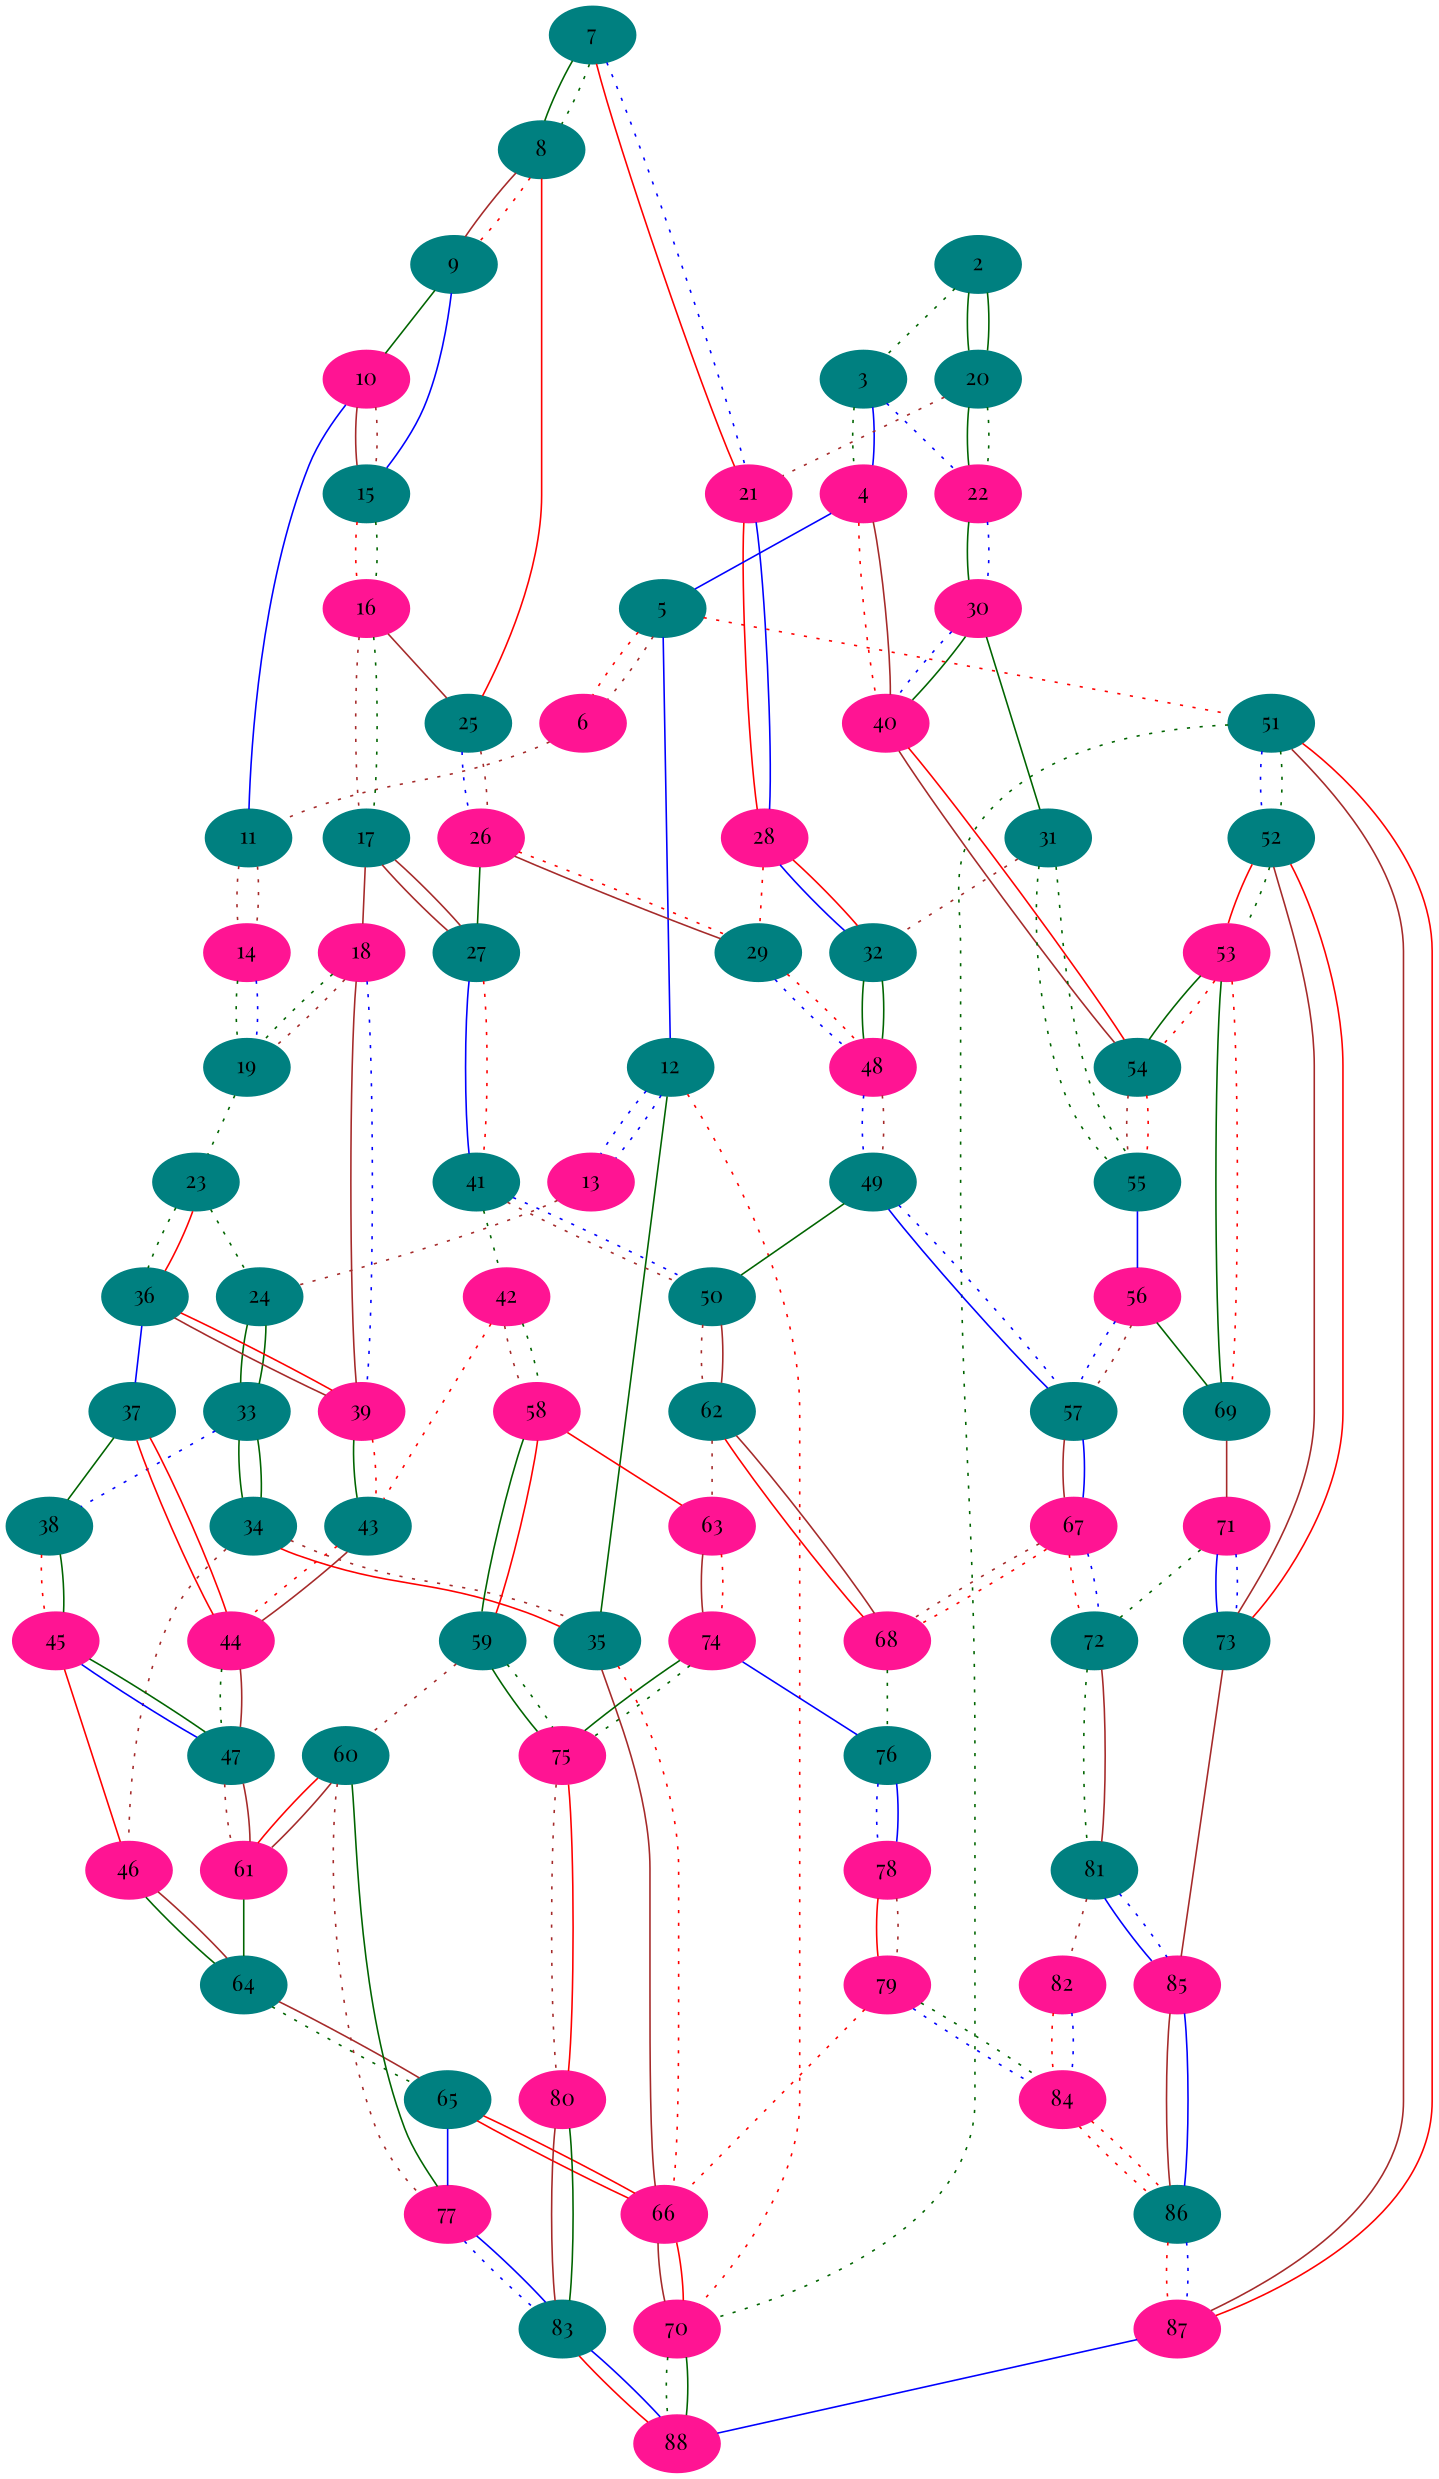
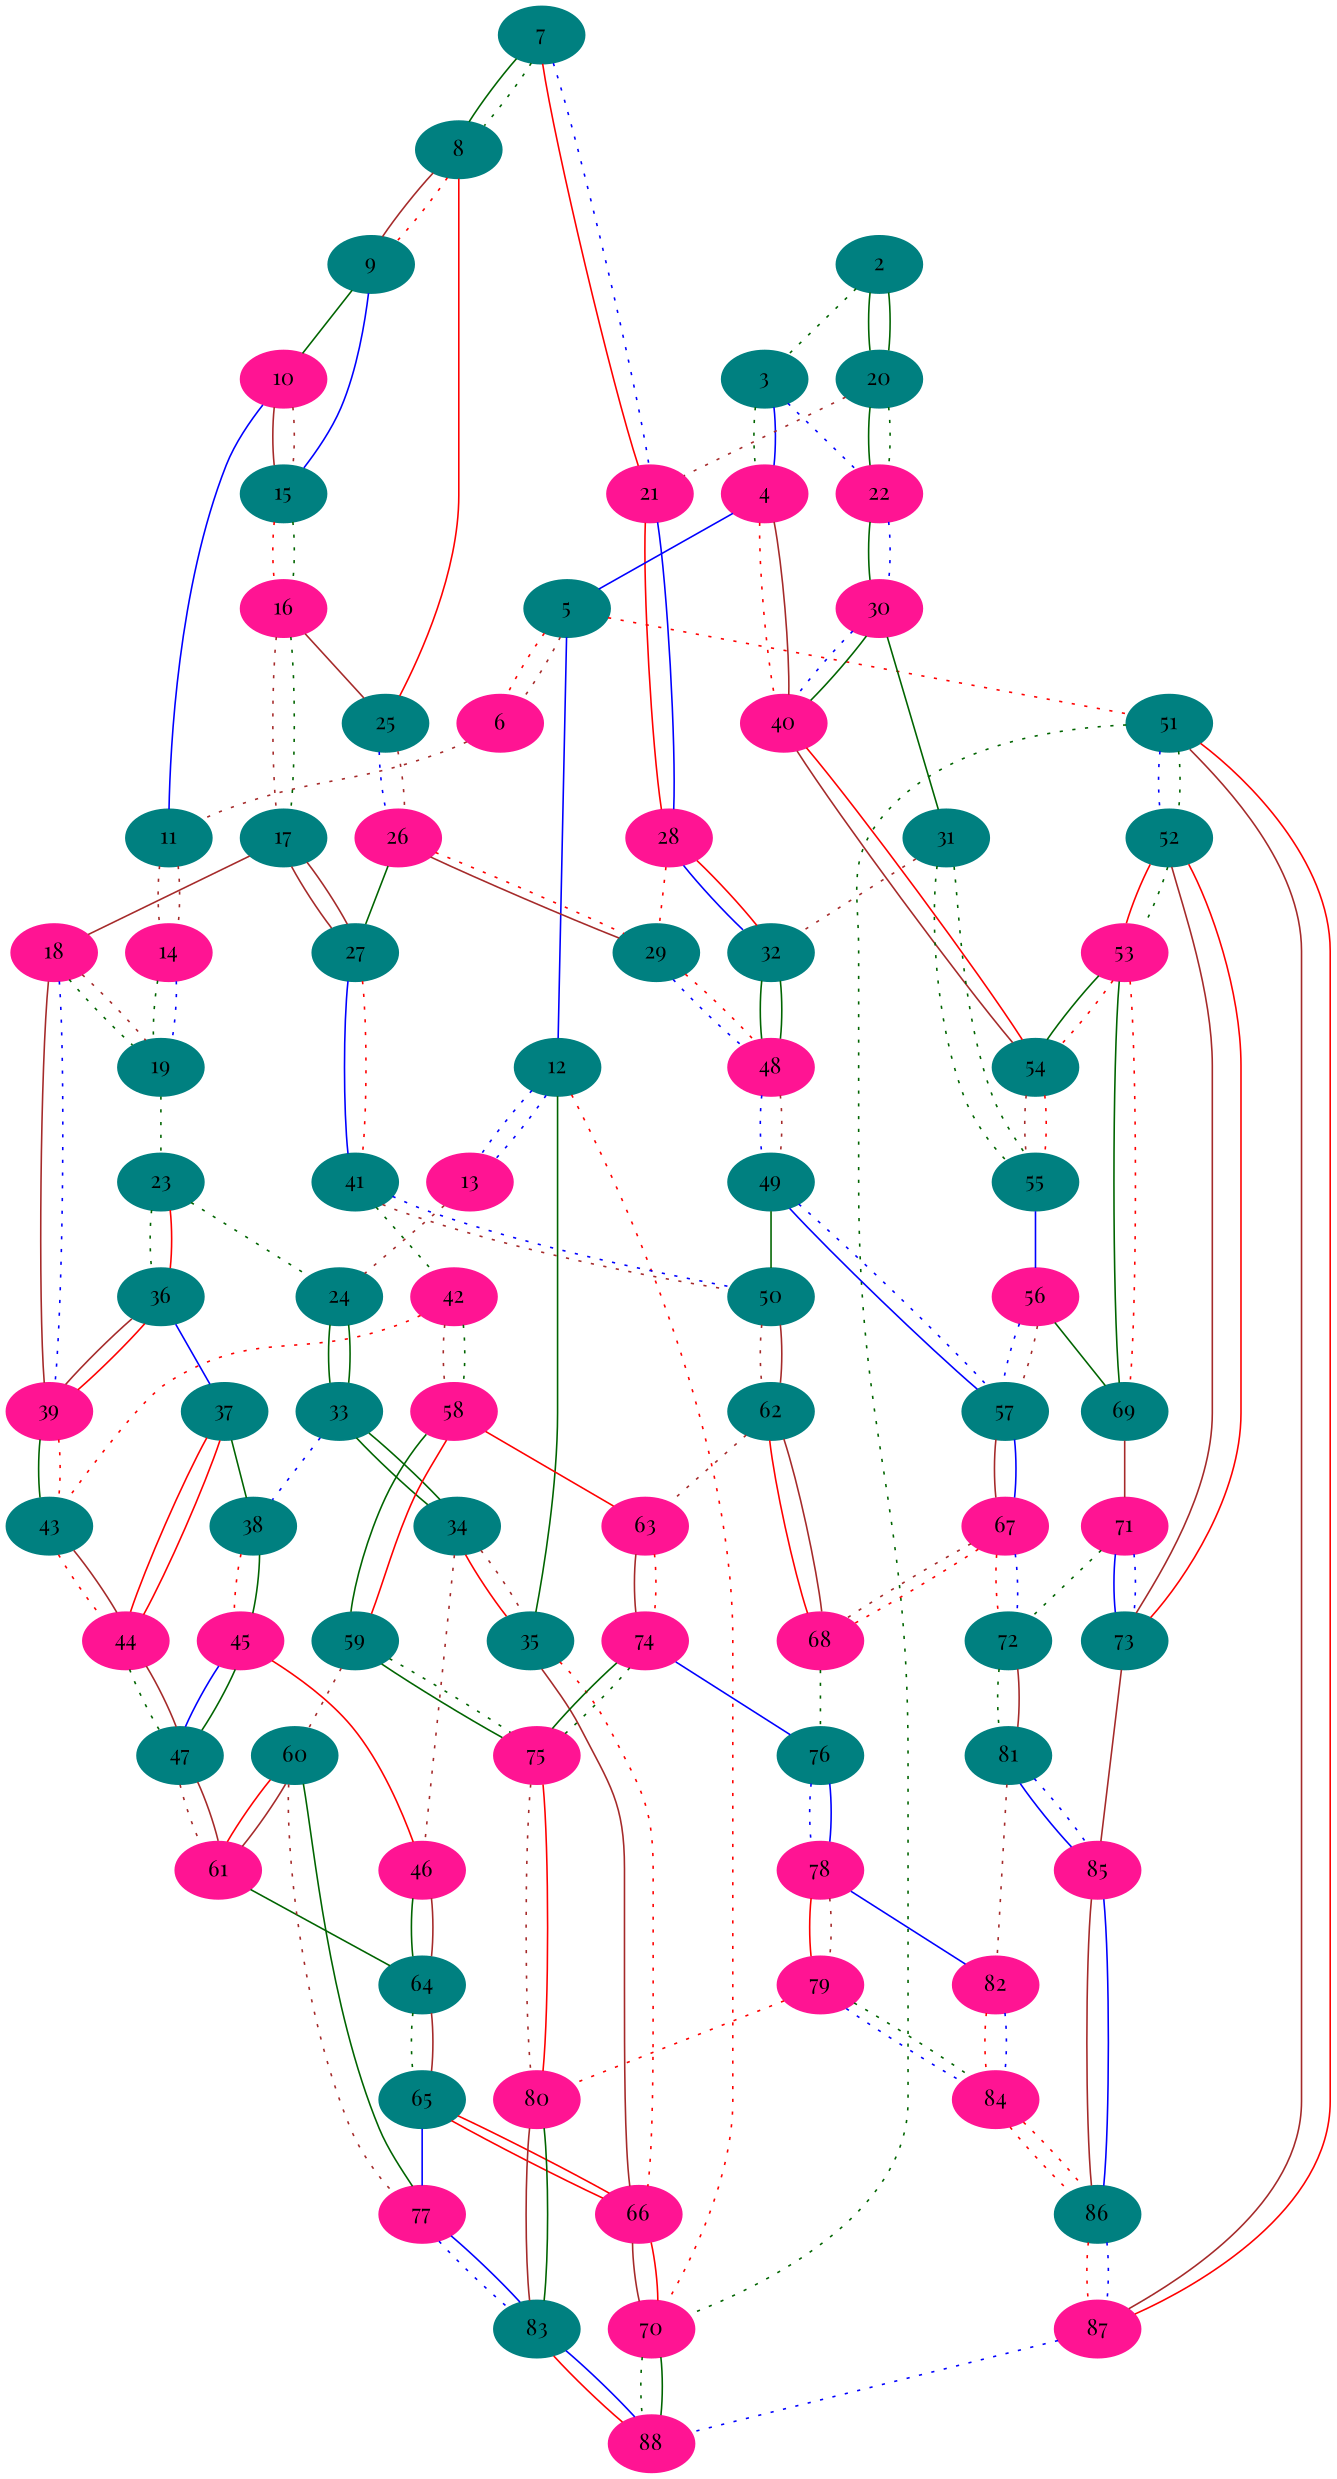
none -> (897, 1920)
(776, 2100) -> (679, 2042)
(927, 2386) -> (875, 2386)
